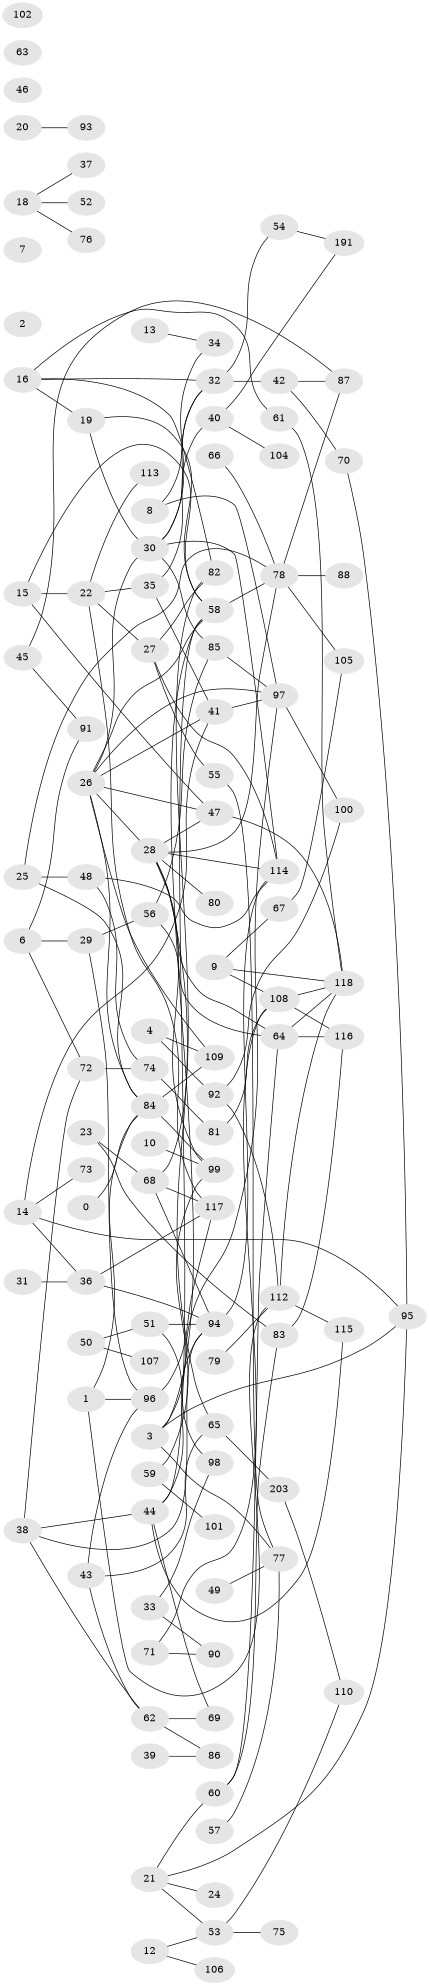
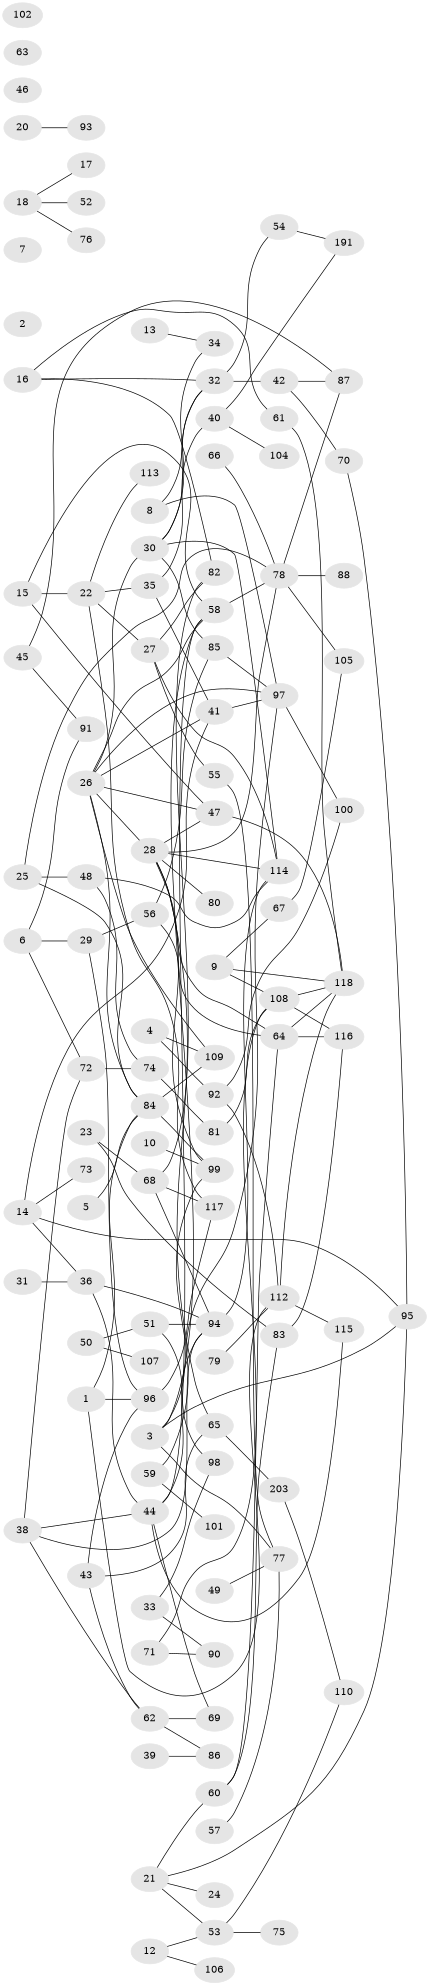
(86, 165) -> (86, 165)
(86, 421) -> none
(86, 1208) -> (86, 1208)
(150, 1245) -> (113, 1394)
